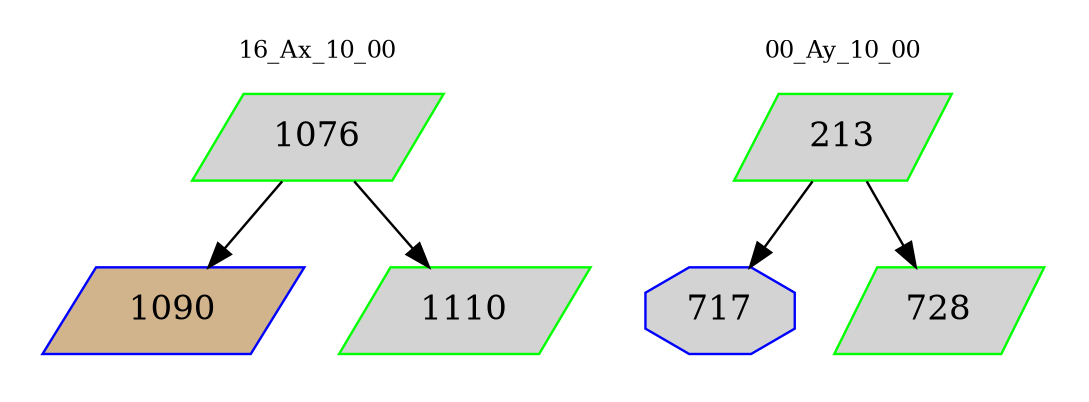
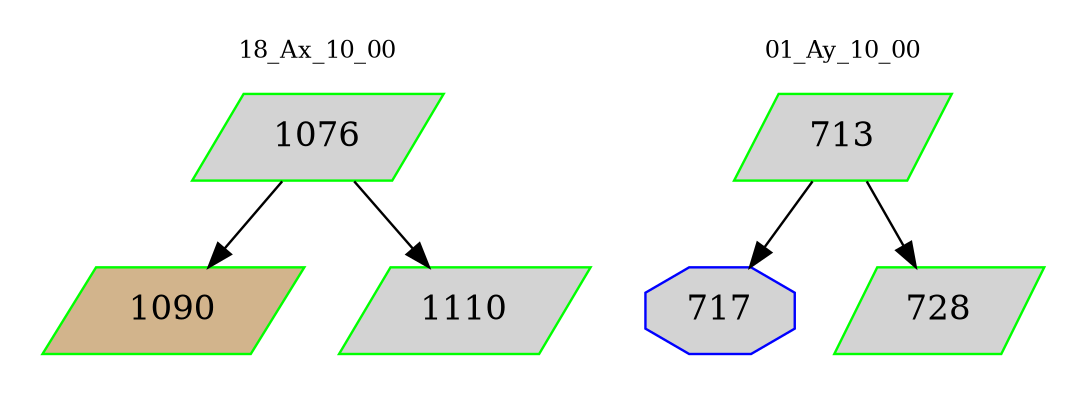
(318, 52) -> (318, 52)
(843, 52) -> (843, 52)
(843, 137) -> (843, 137)
(173, 311) -> (173, 311)
